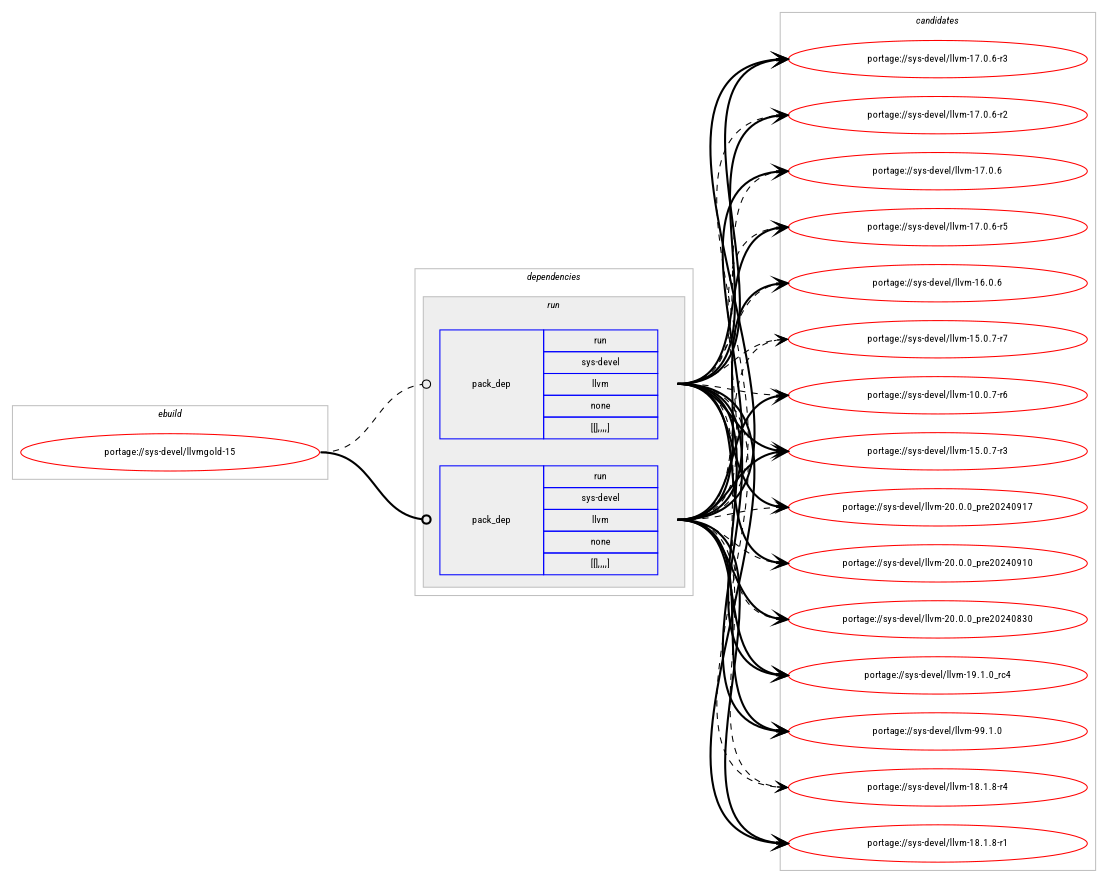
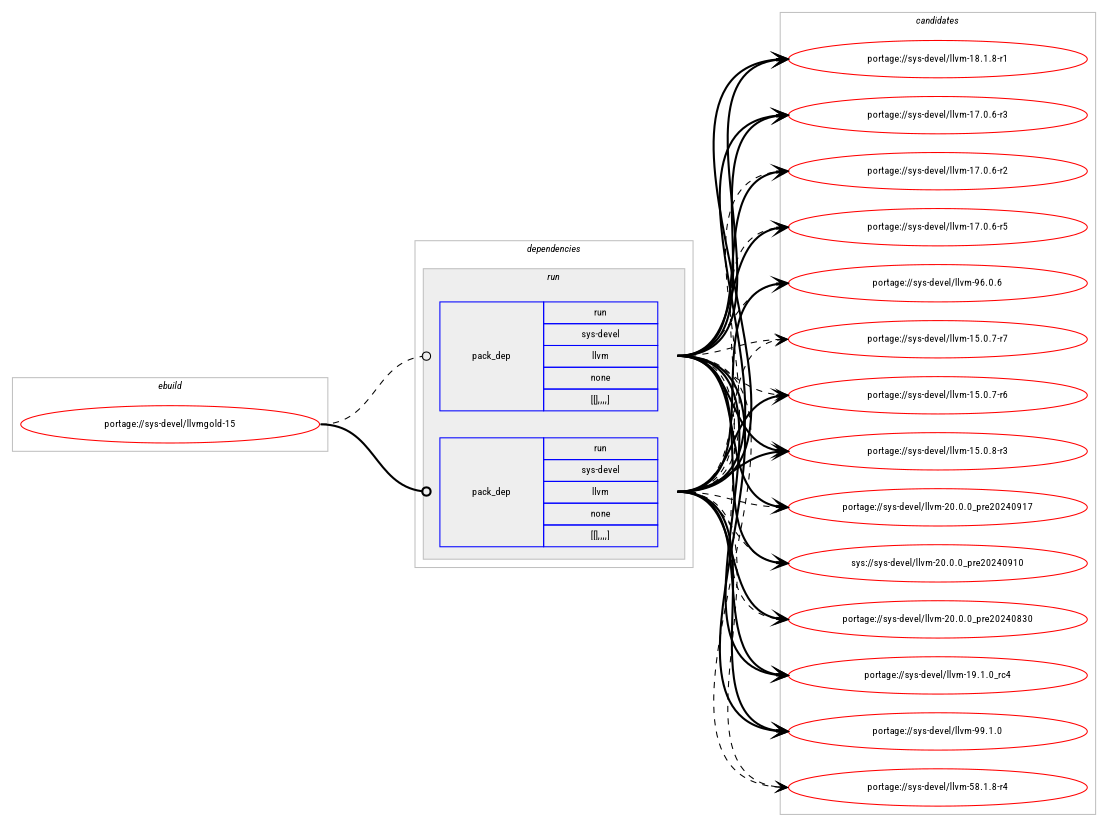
(938, 171) -> none
(938, 283) -> (938, 283)
(938, 395) -> (938, 395)
(938, 451) -> (938, 451)
(938, 563) -> (938, 563)
(938, 787) -> (938, 787)
